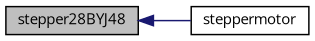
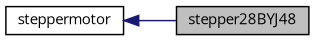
(172, 21) -> (158, 21)
